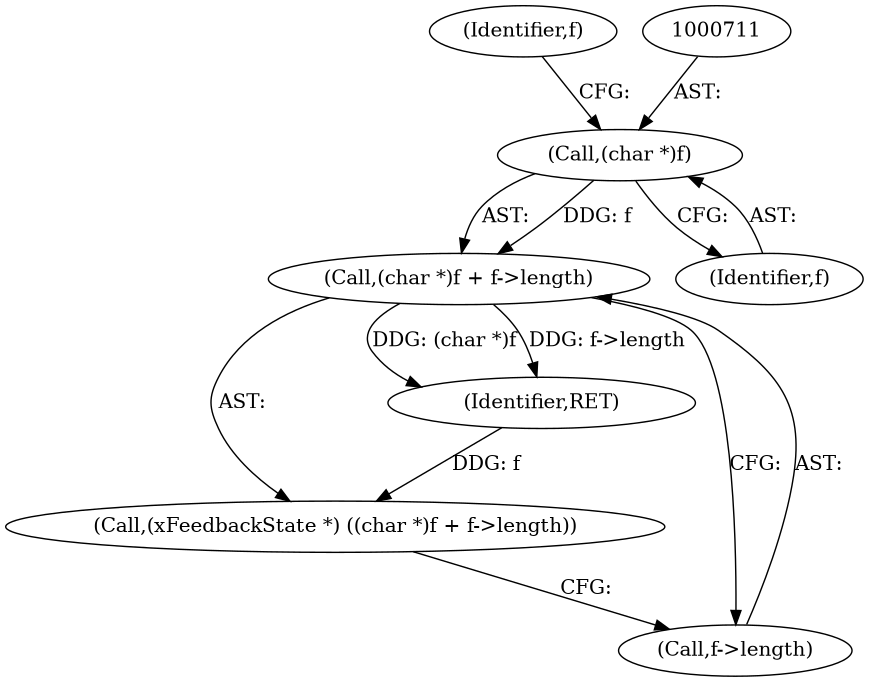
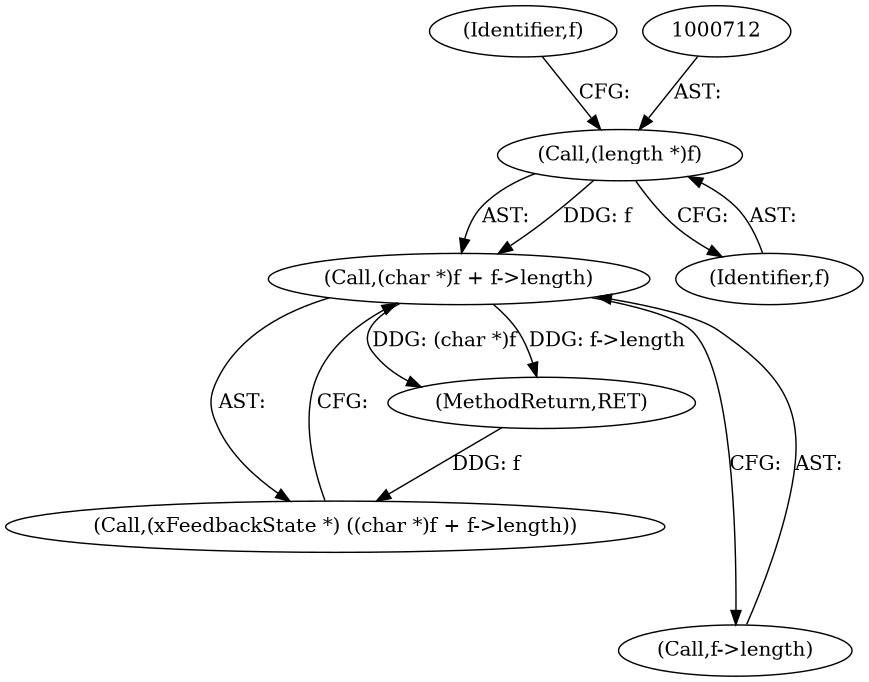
(717, 31) -> (717, 31)
(620, 155) -> (620, 155)
(542, 403) -> (542, 403)
(535, 588) -> (312, 392)
